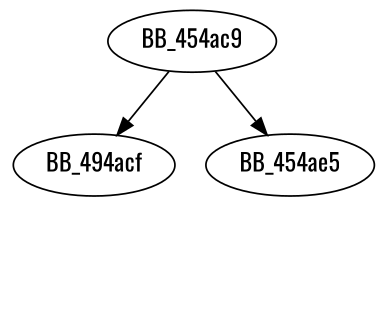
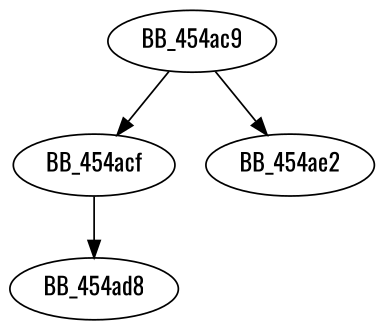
(94, 165) -> (94, 165)
(290, 165) -> (290, 165)
none -> (94, 289)
